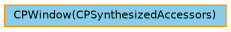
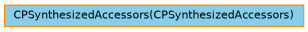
(115, 16) -> (154, 16)
